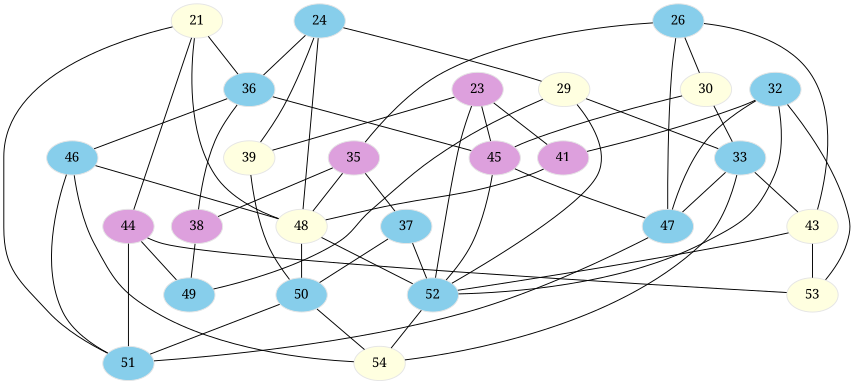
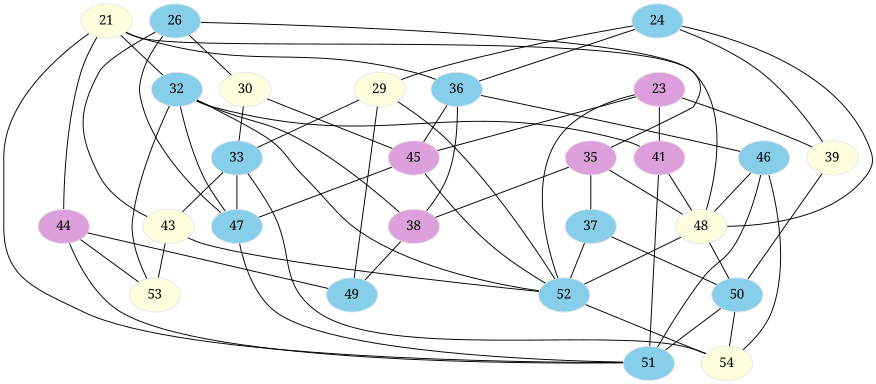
none -> (142, 55)
none -> (306, 143)
none -> (654, 265)
